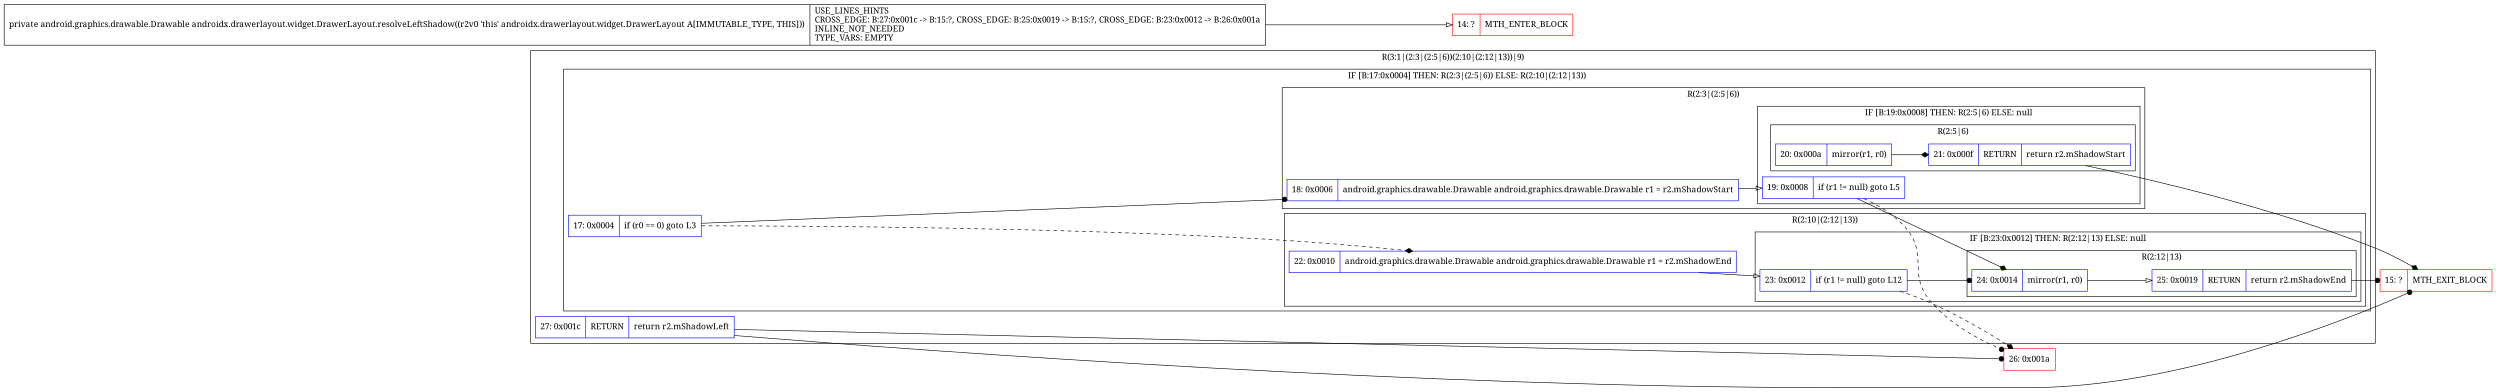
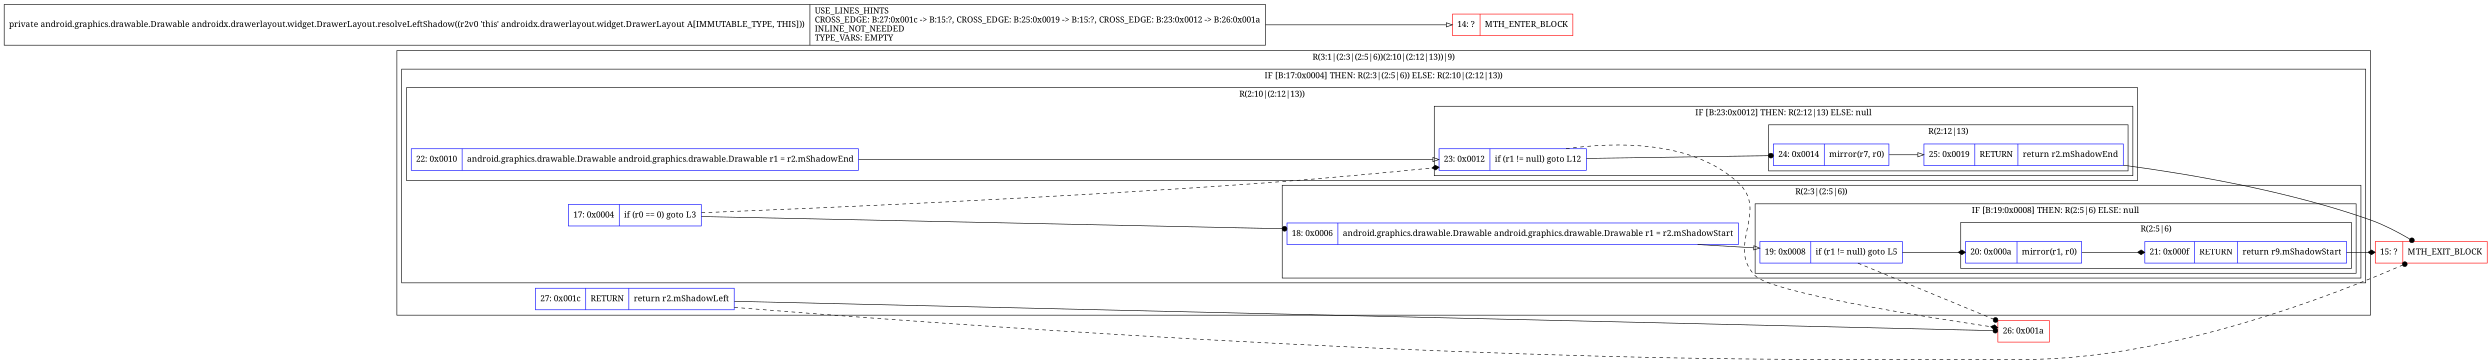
(2076, 154) -> (2292, 252)
(1054, 231) -> (1067, 195)
(1935, 236) -> (1930, 252)
(2055, 280) -> (1857, 154)
(1577, 383) -> (1575, 355)
